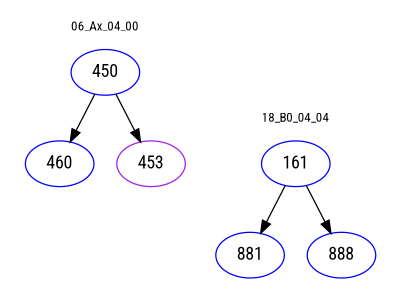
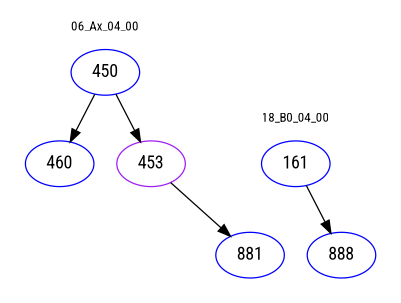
(296, 119) -> (296, 119)
(276, 204) -> (196, 205)
